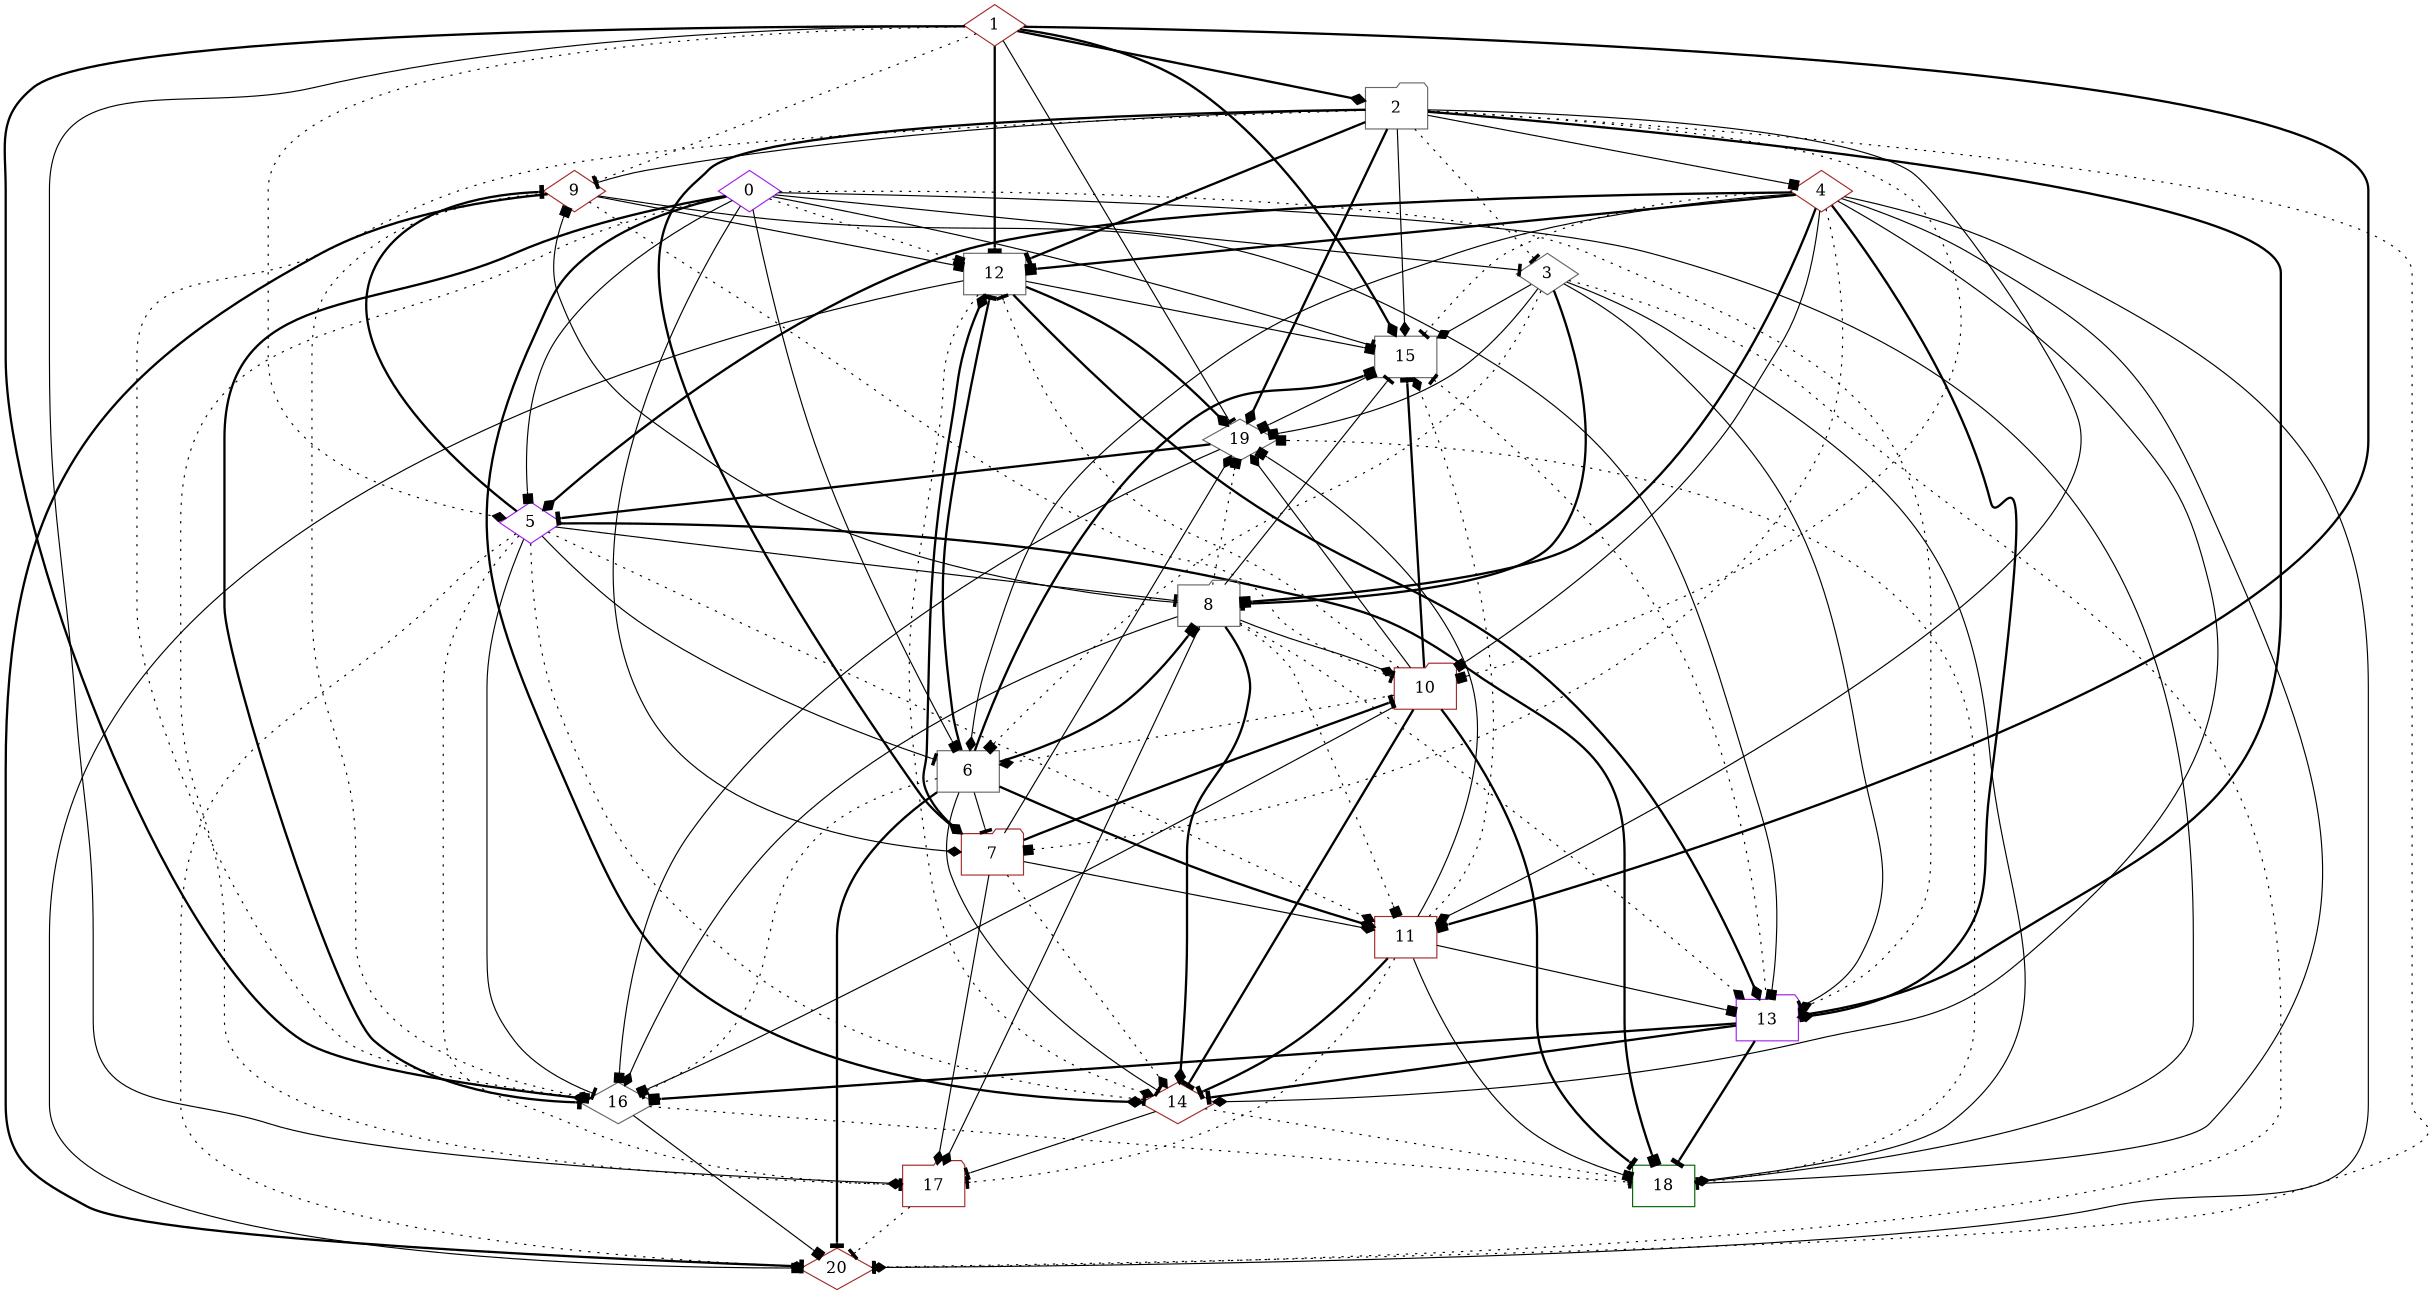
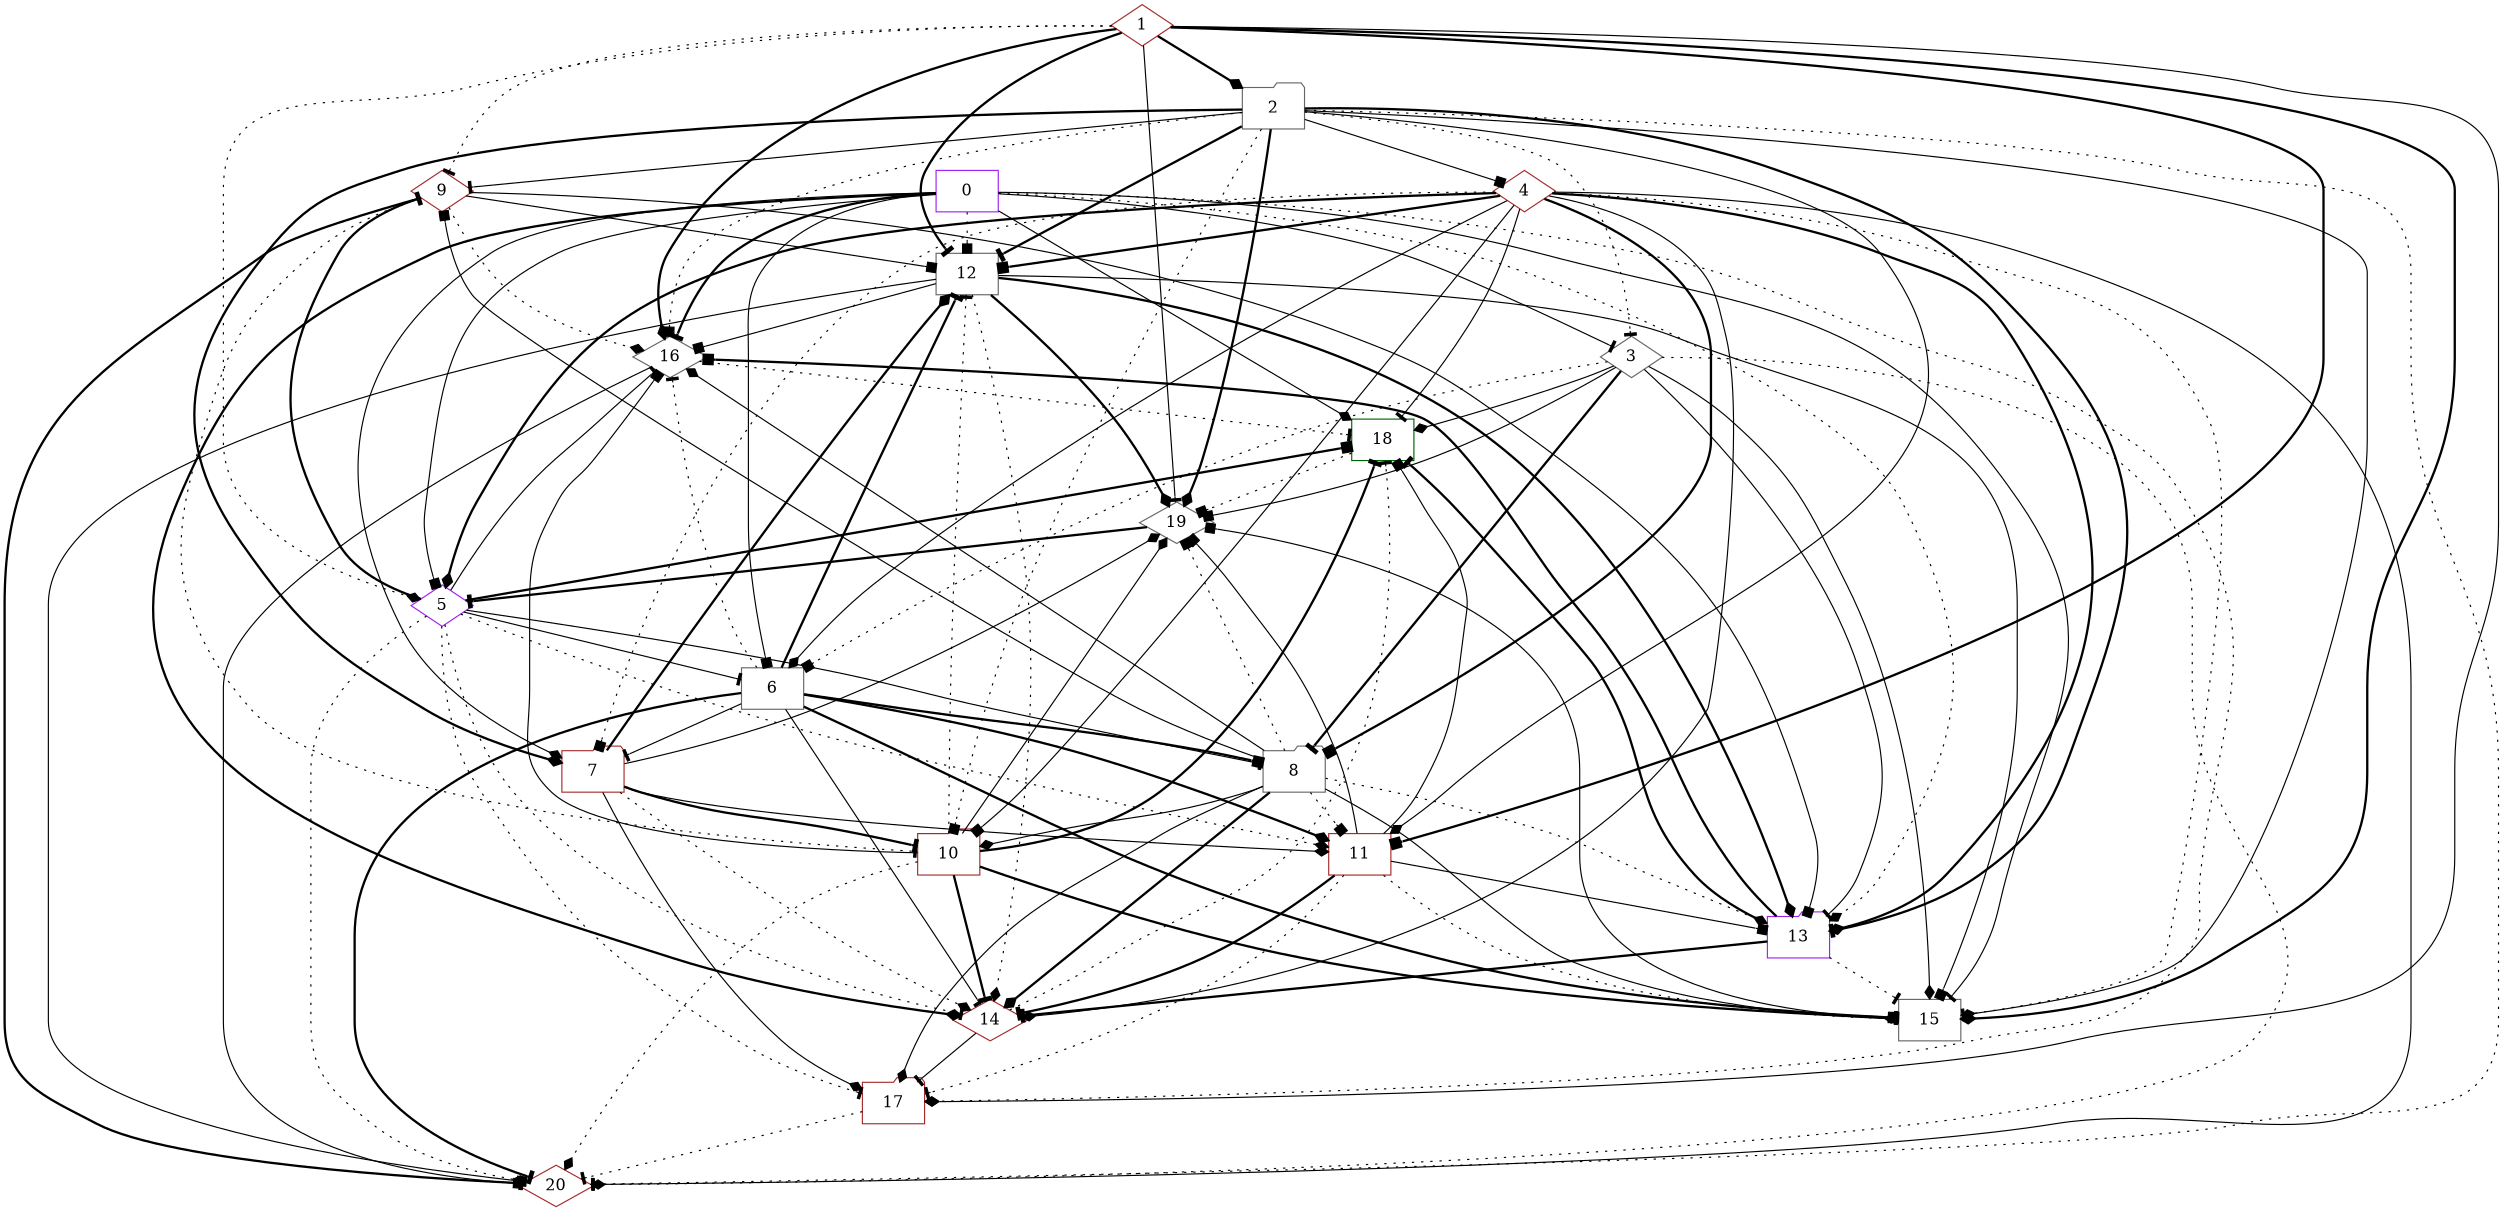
(749, 191) -> (967, 191)
(831, 685) -> (821, 315)
(1204, 729) -> (724, 965)
